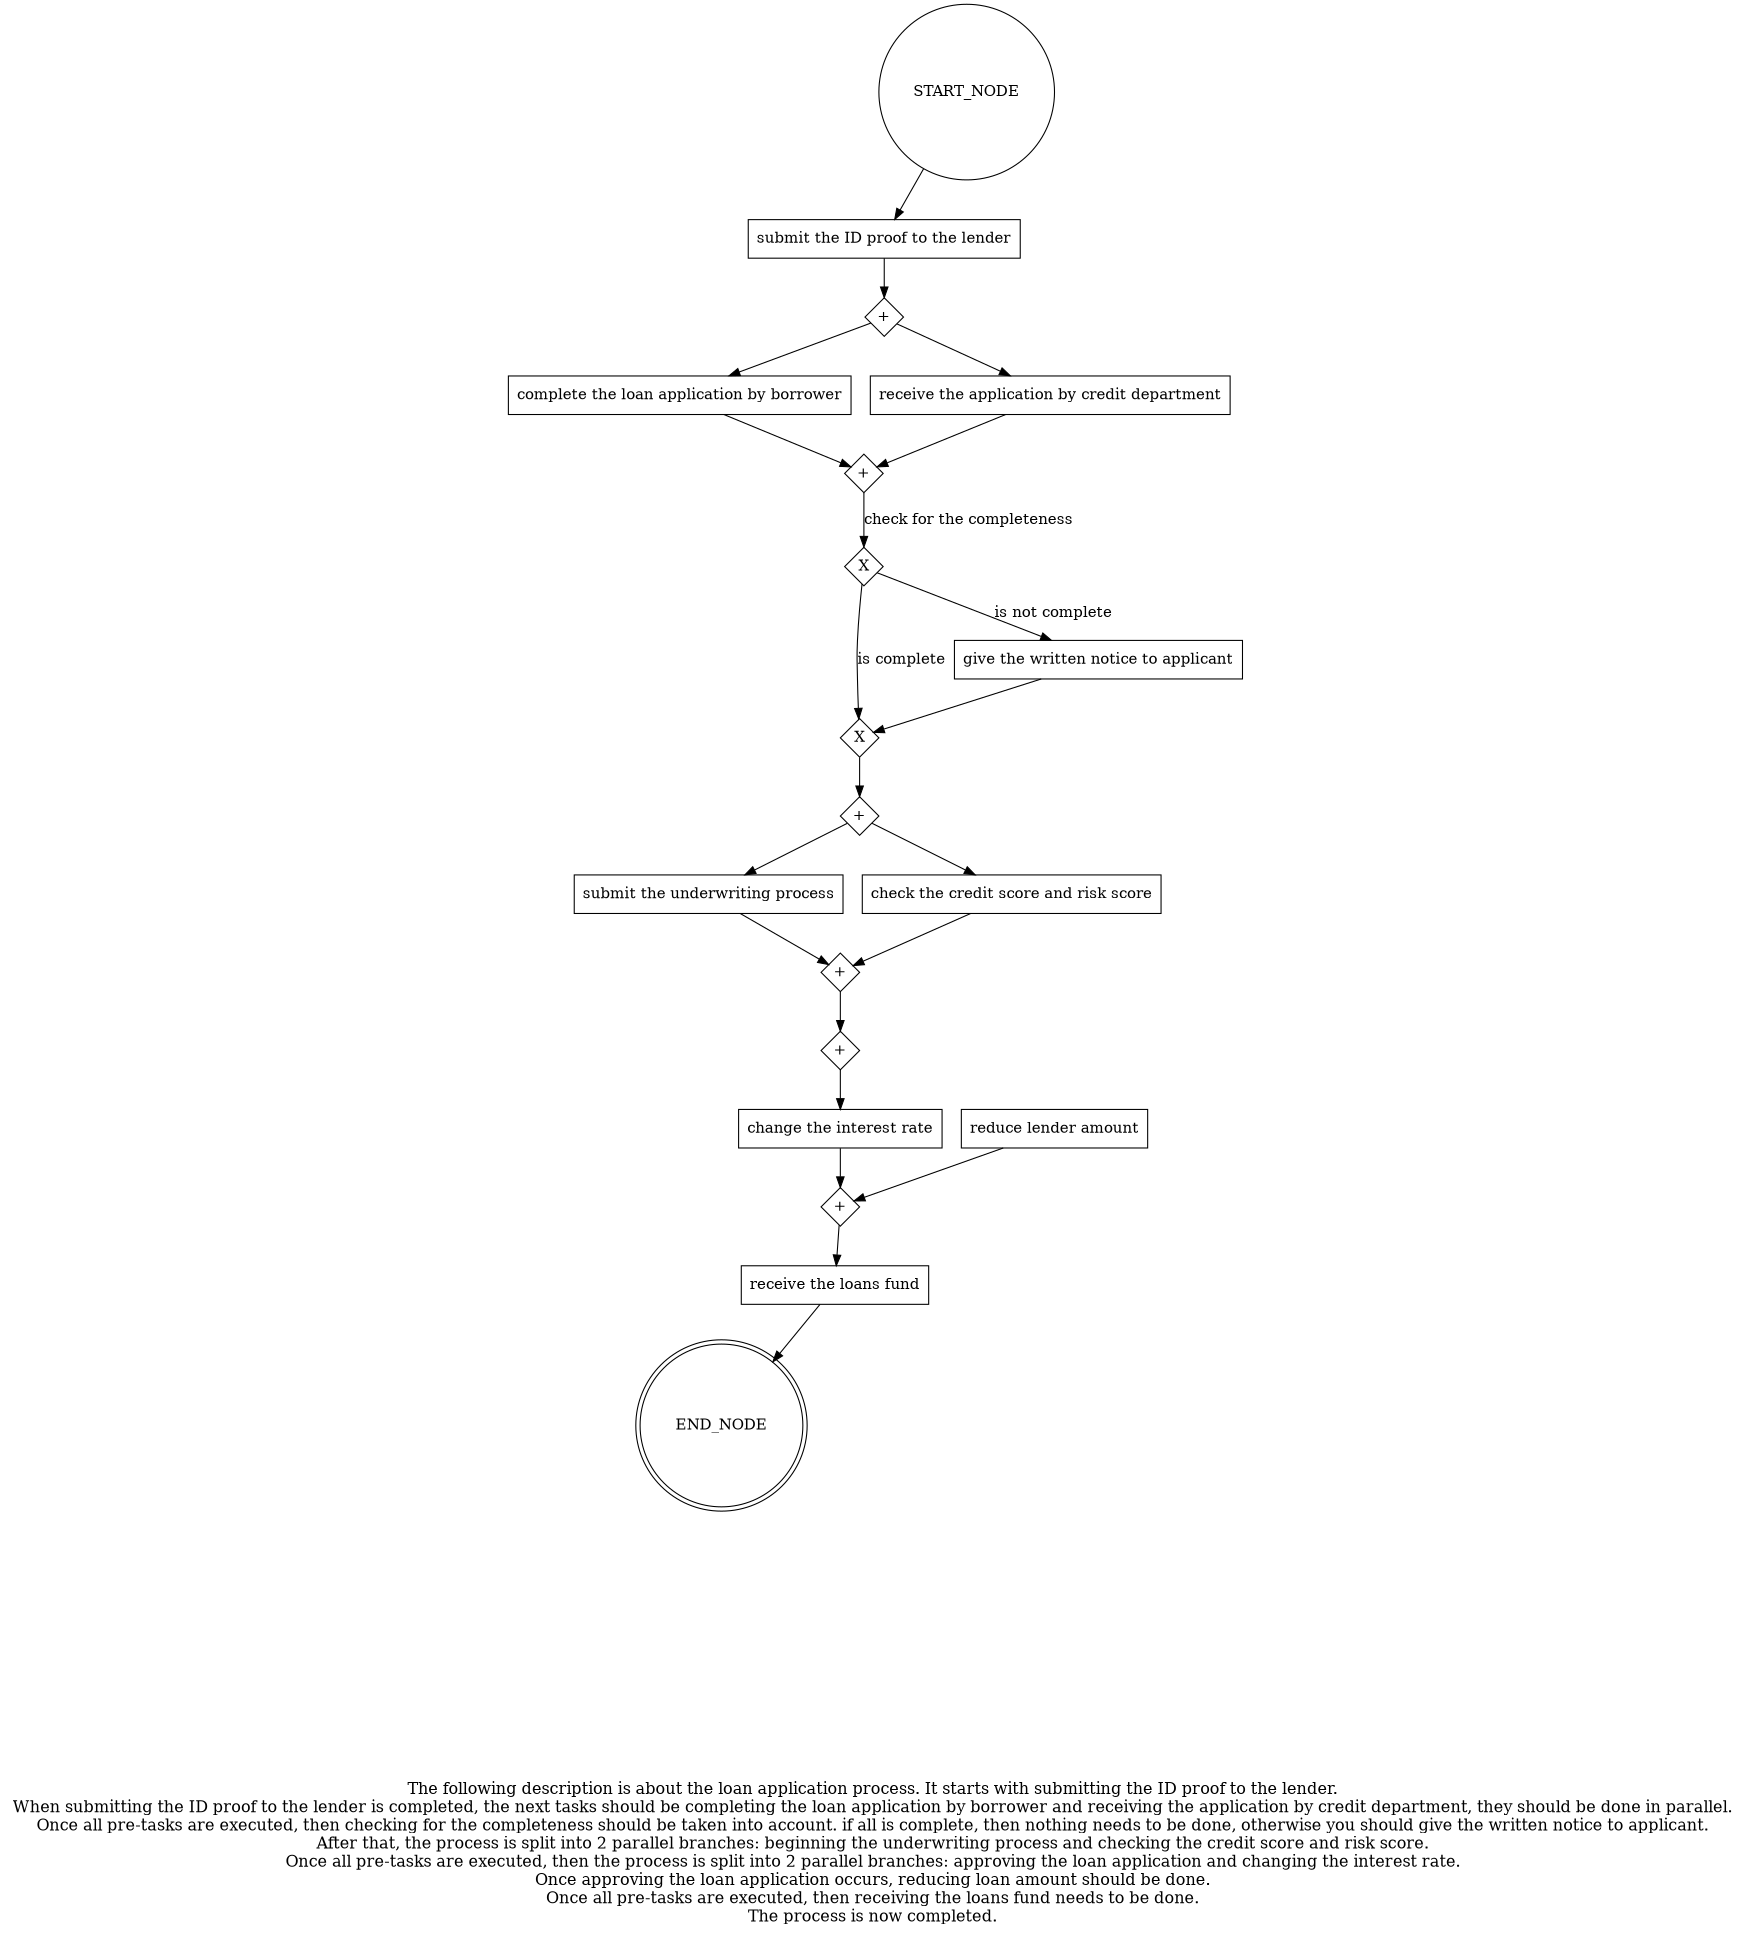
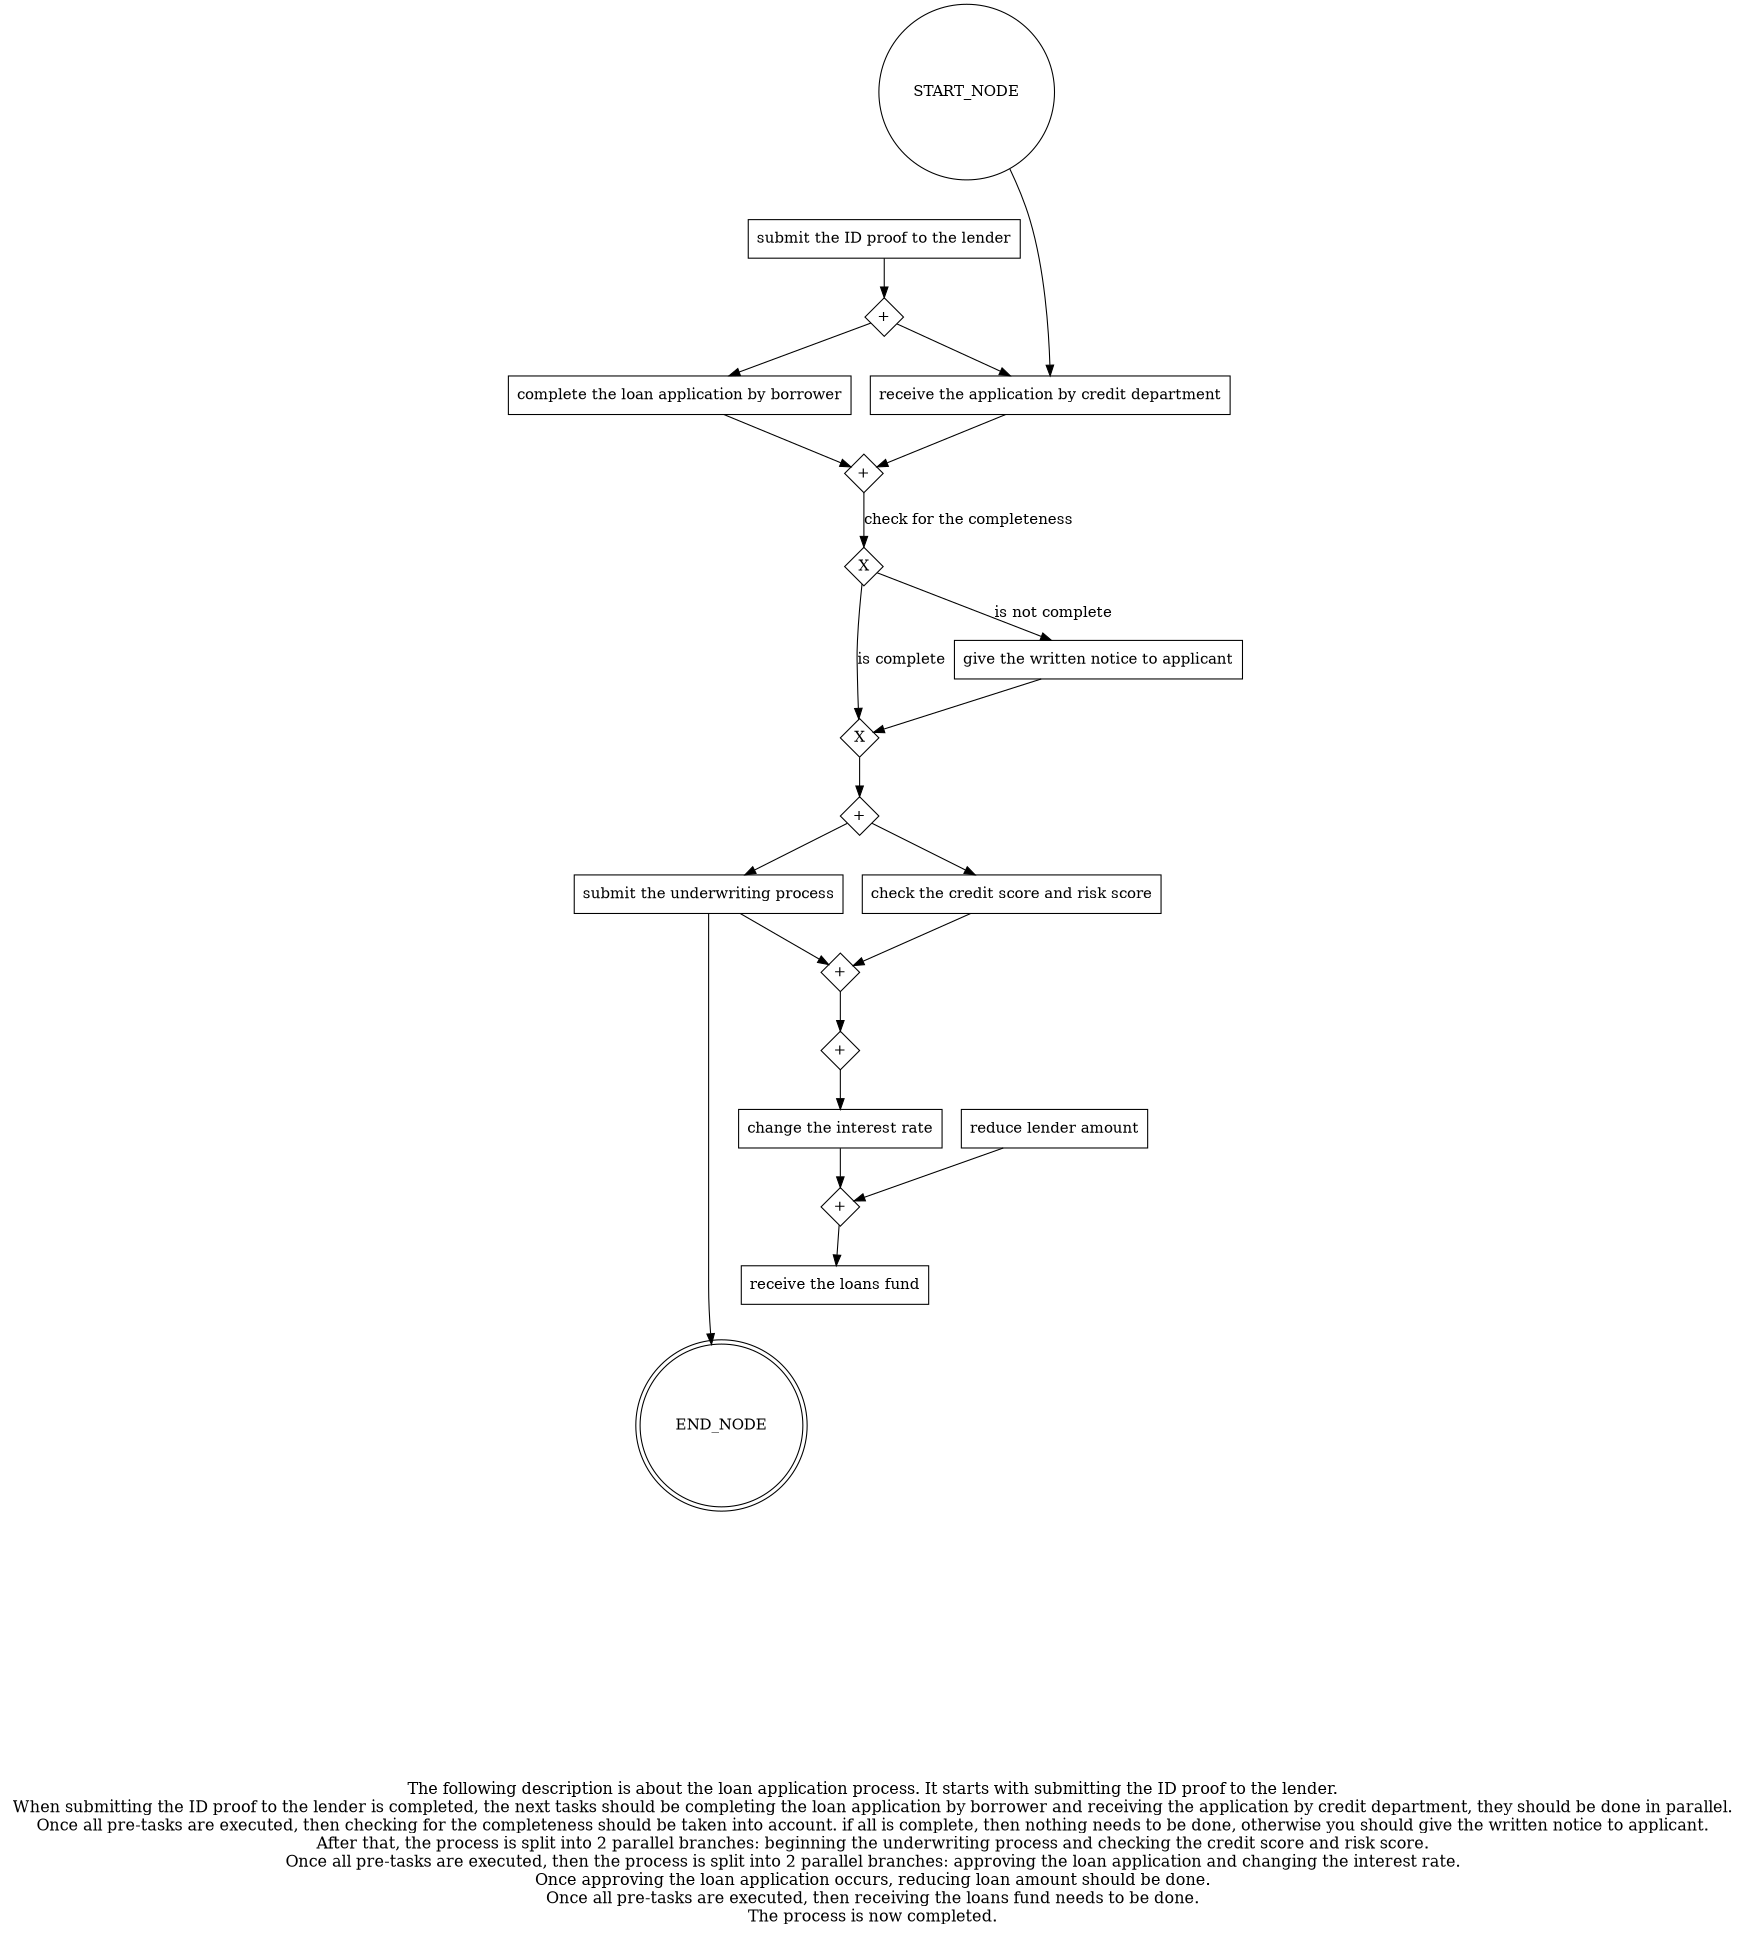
(912, 189) -> (1040, 265)
(800, 1329) -> (709, 1124)
